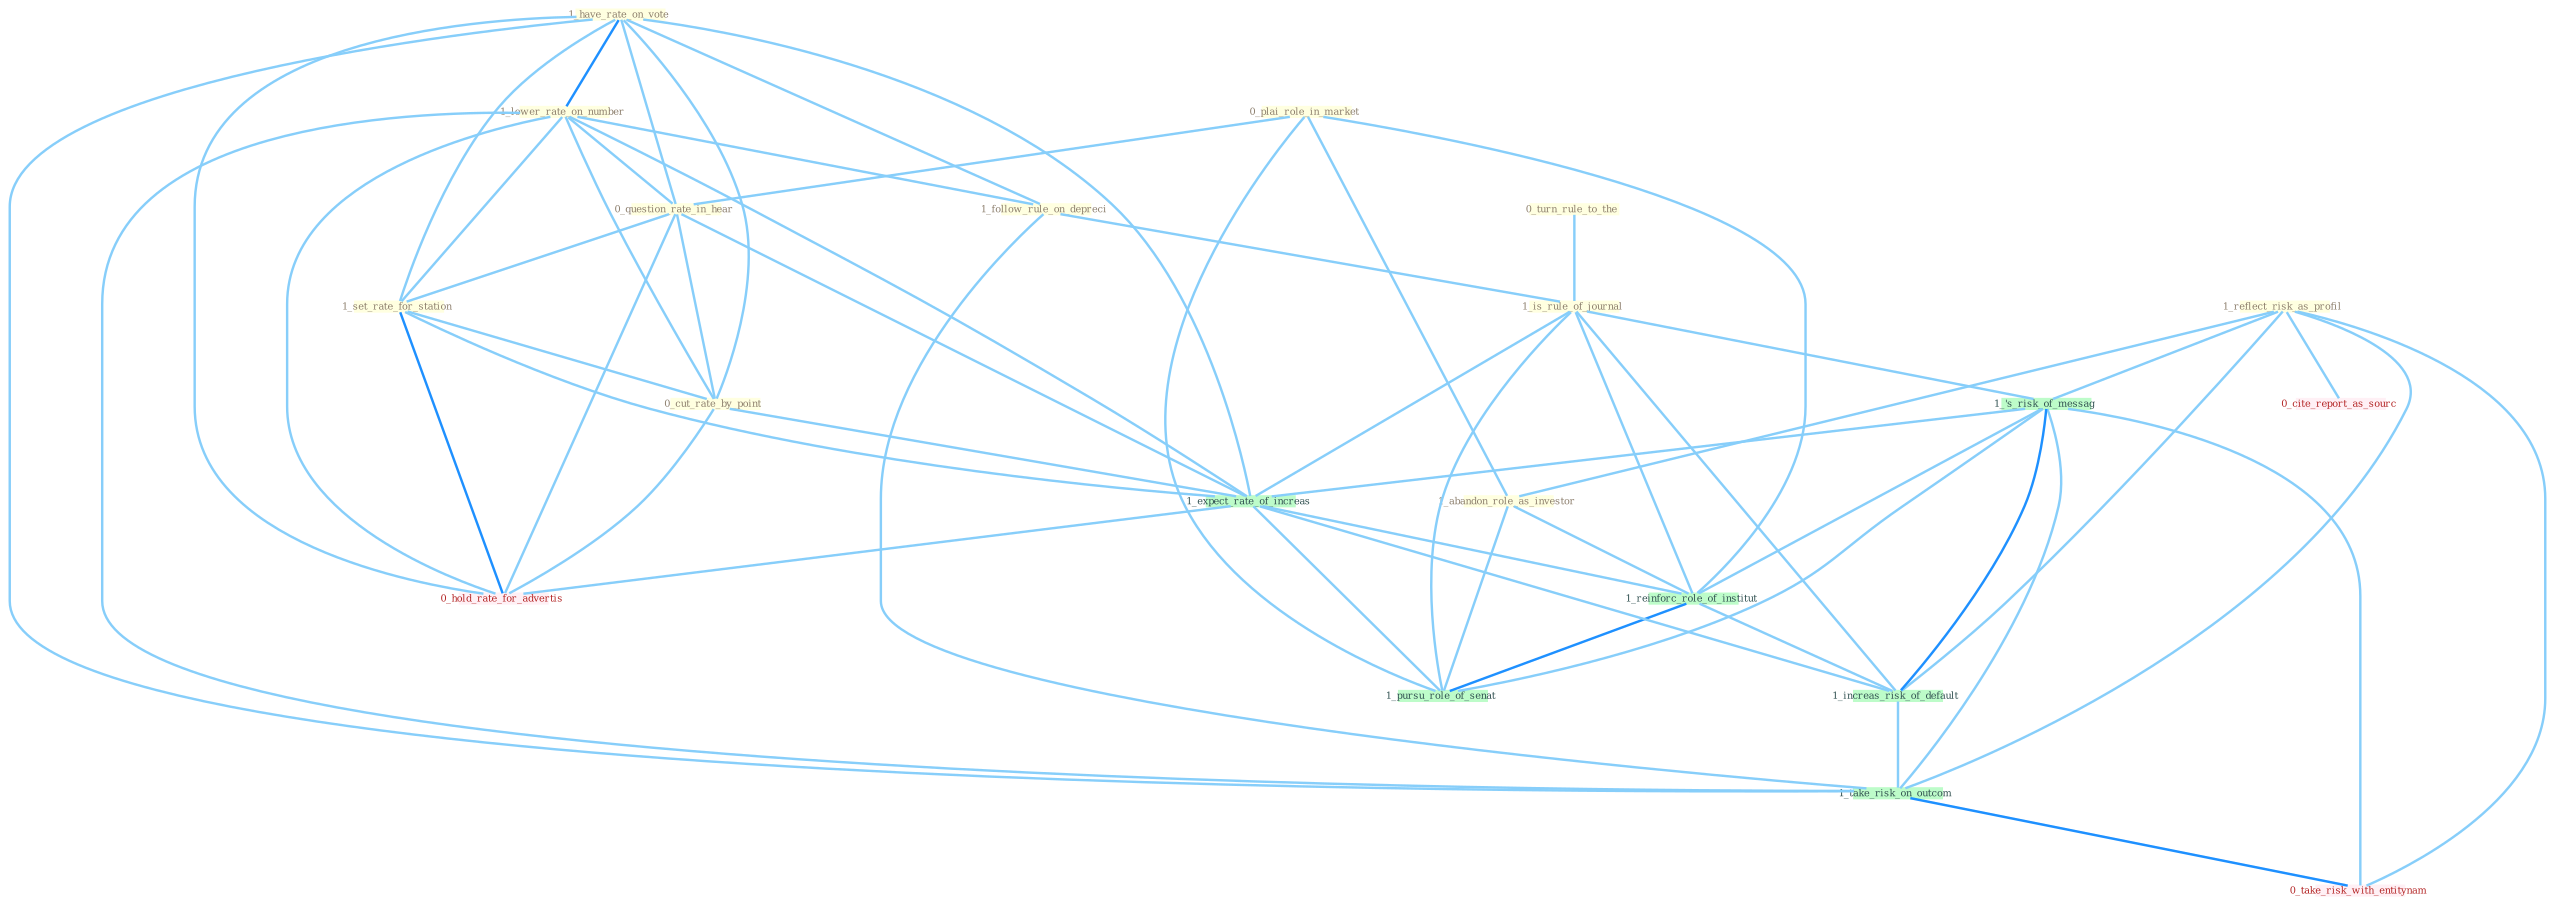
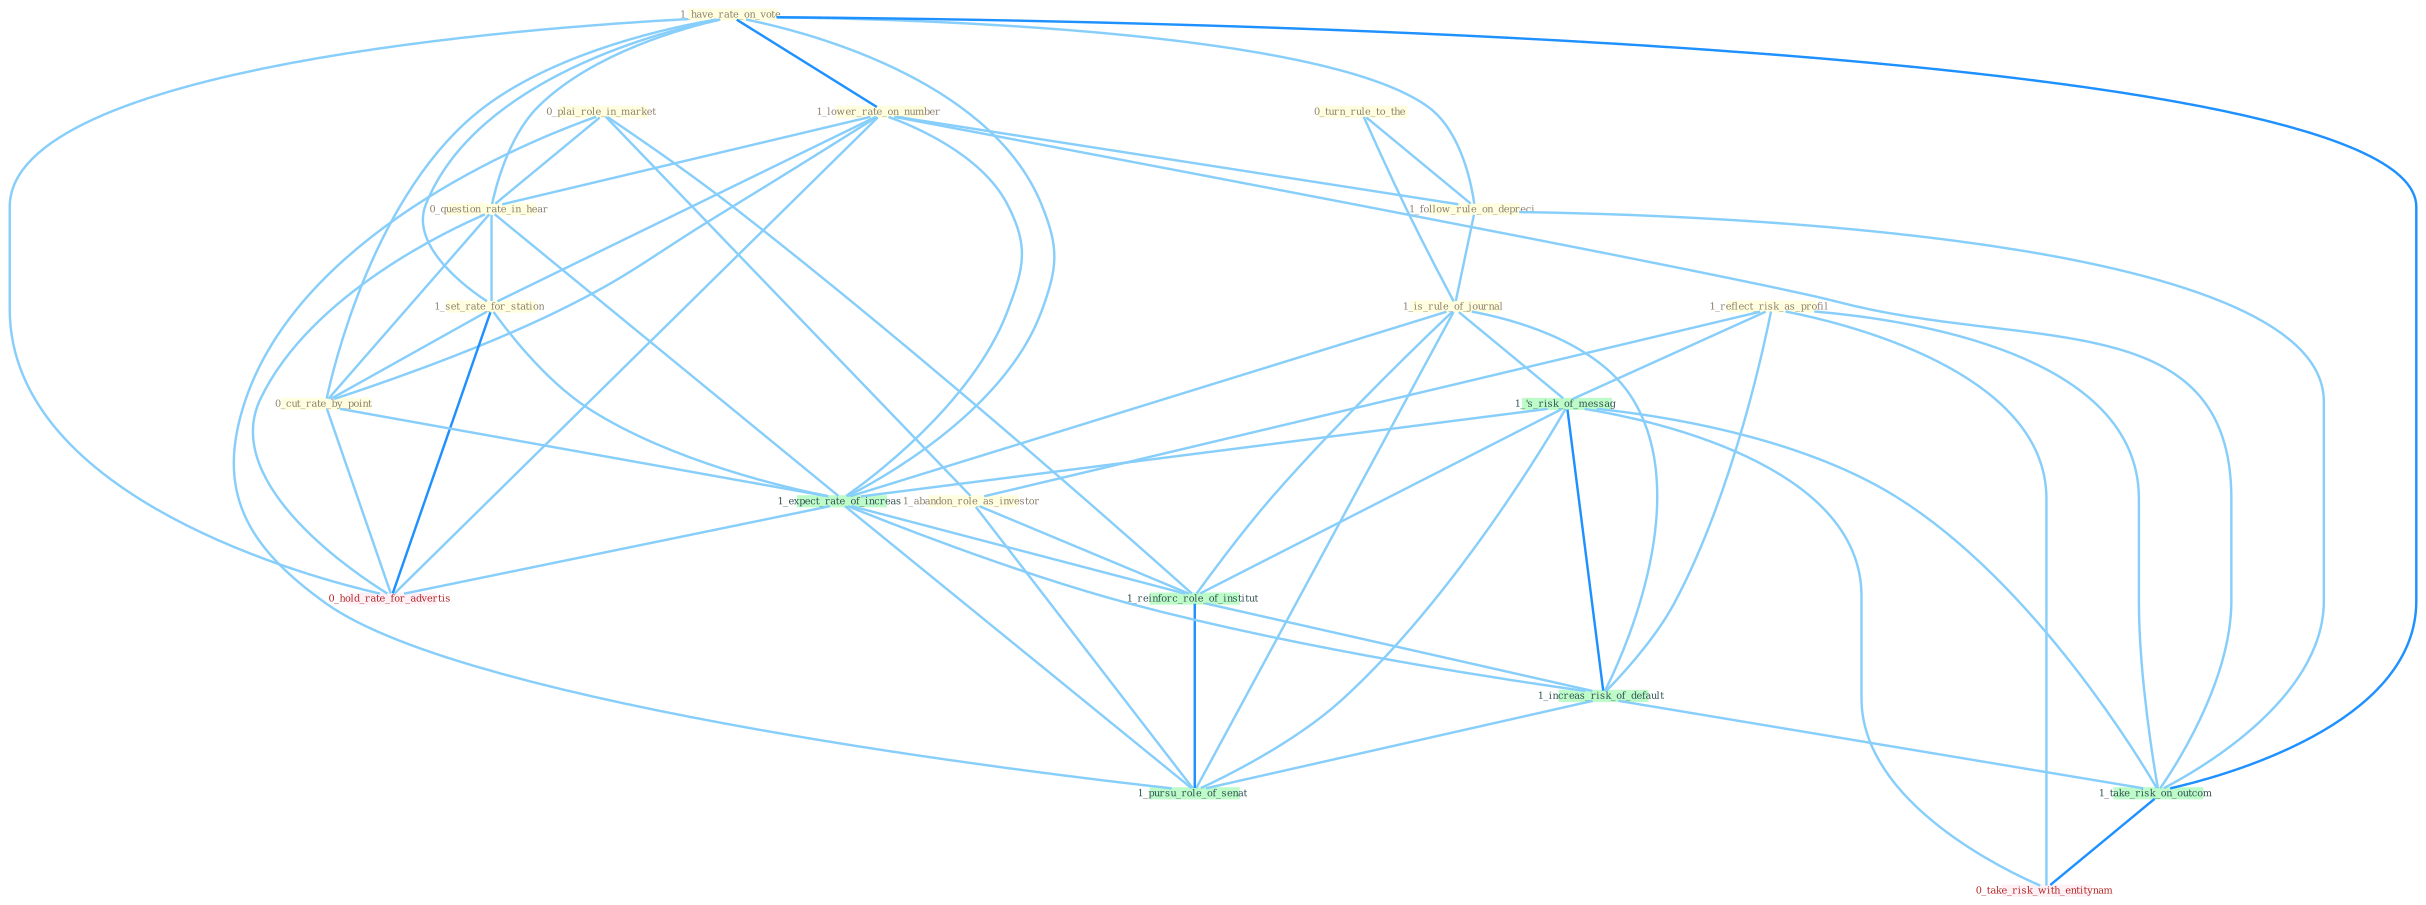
none -> (1419, 161)
(2341, 404) -> none
(330, 721) -> (1974, 73)
none -> (1399, 745)
